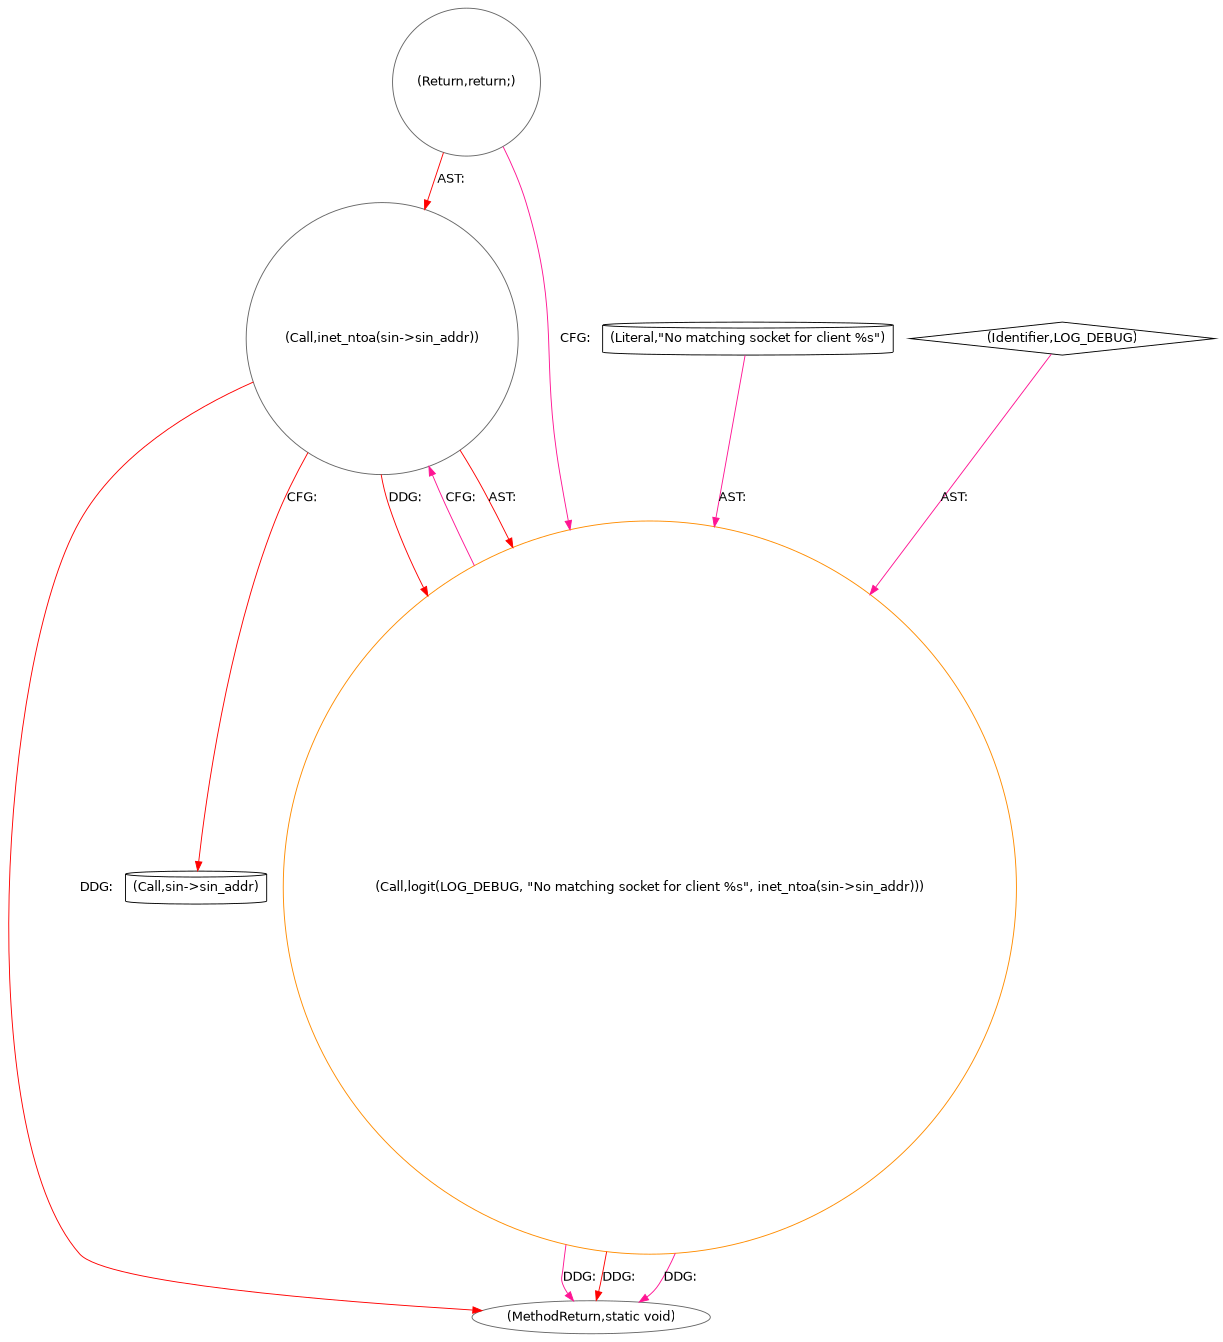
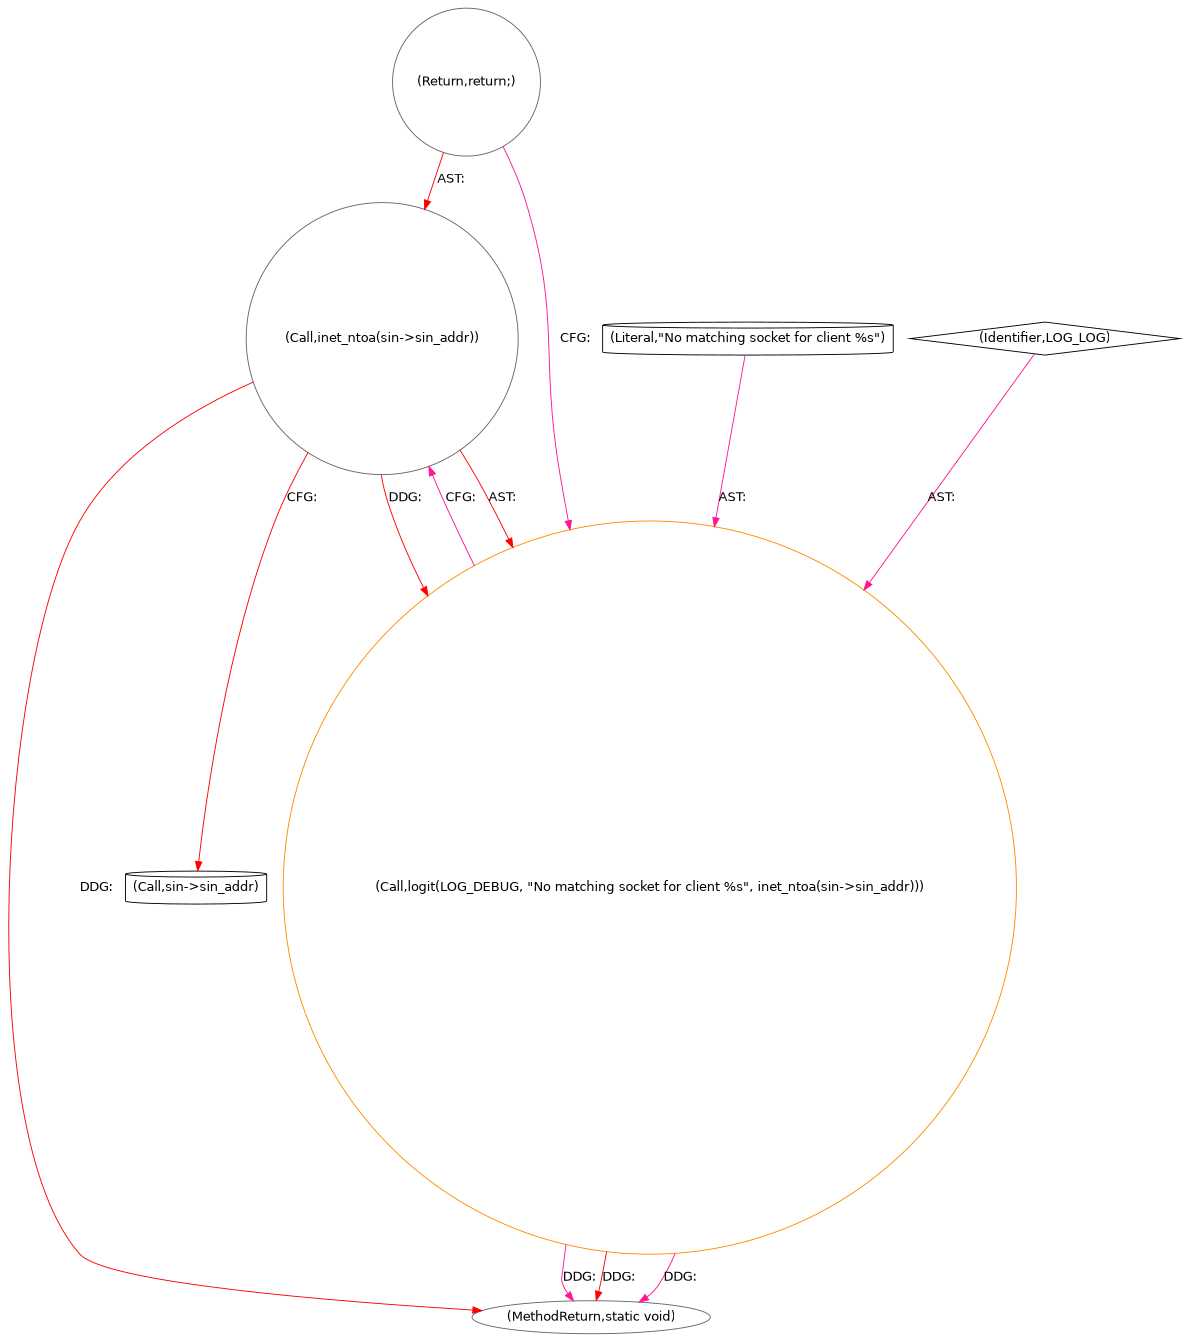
(1062, 339) -> (1045, 339)
